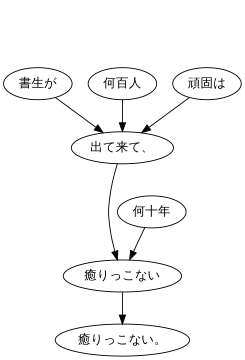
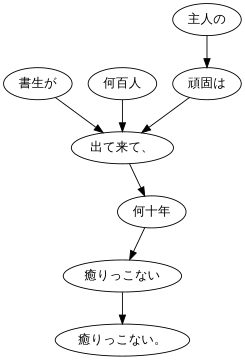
none -> (207, 20)
(109, 207) -> (135, 176)
